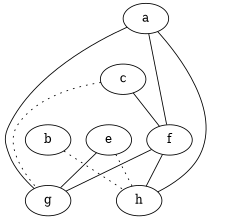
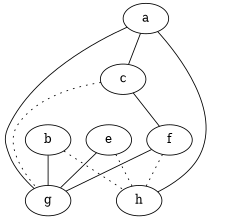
(158, 79) -> (135, 49)
none -> (48, 170)
(154, 170) -> (154, 170)
